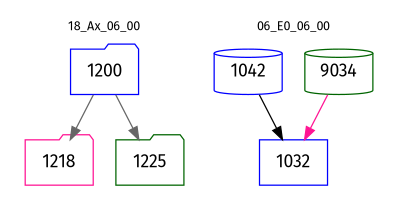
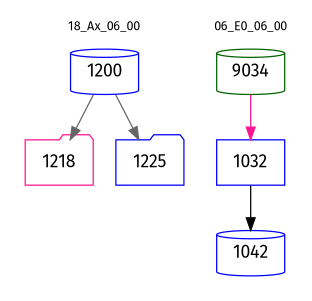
(105, 72) -> (105, 72)
(268, 112) -> (251, 202)
(150, 163) -> (150, 163)
